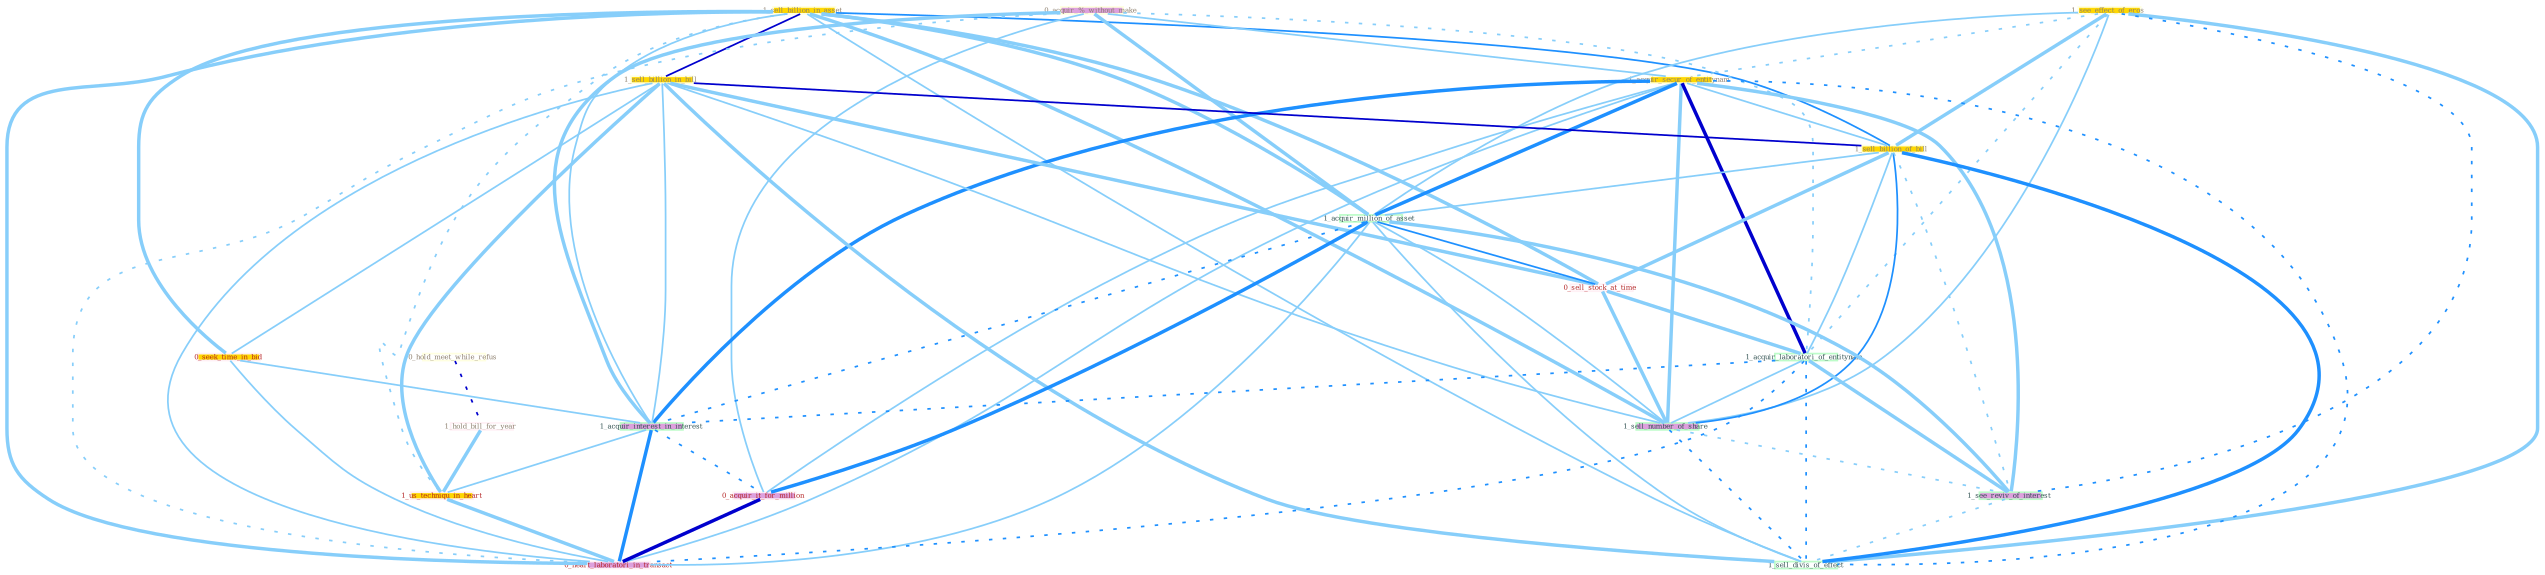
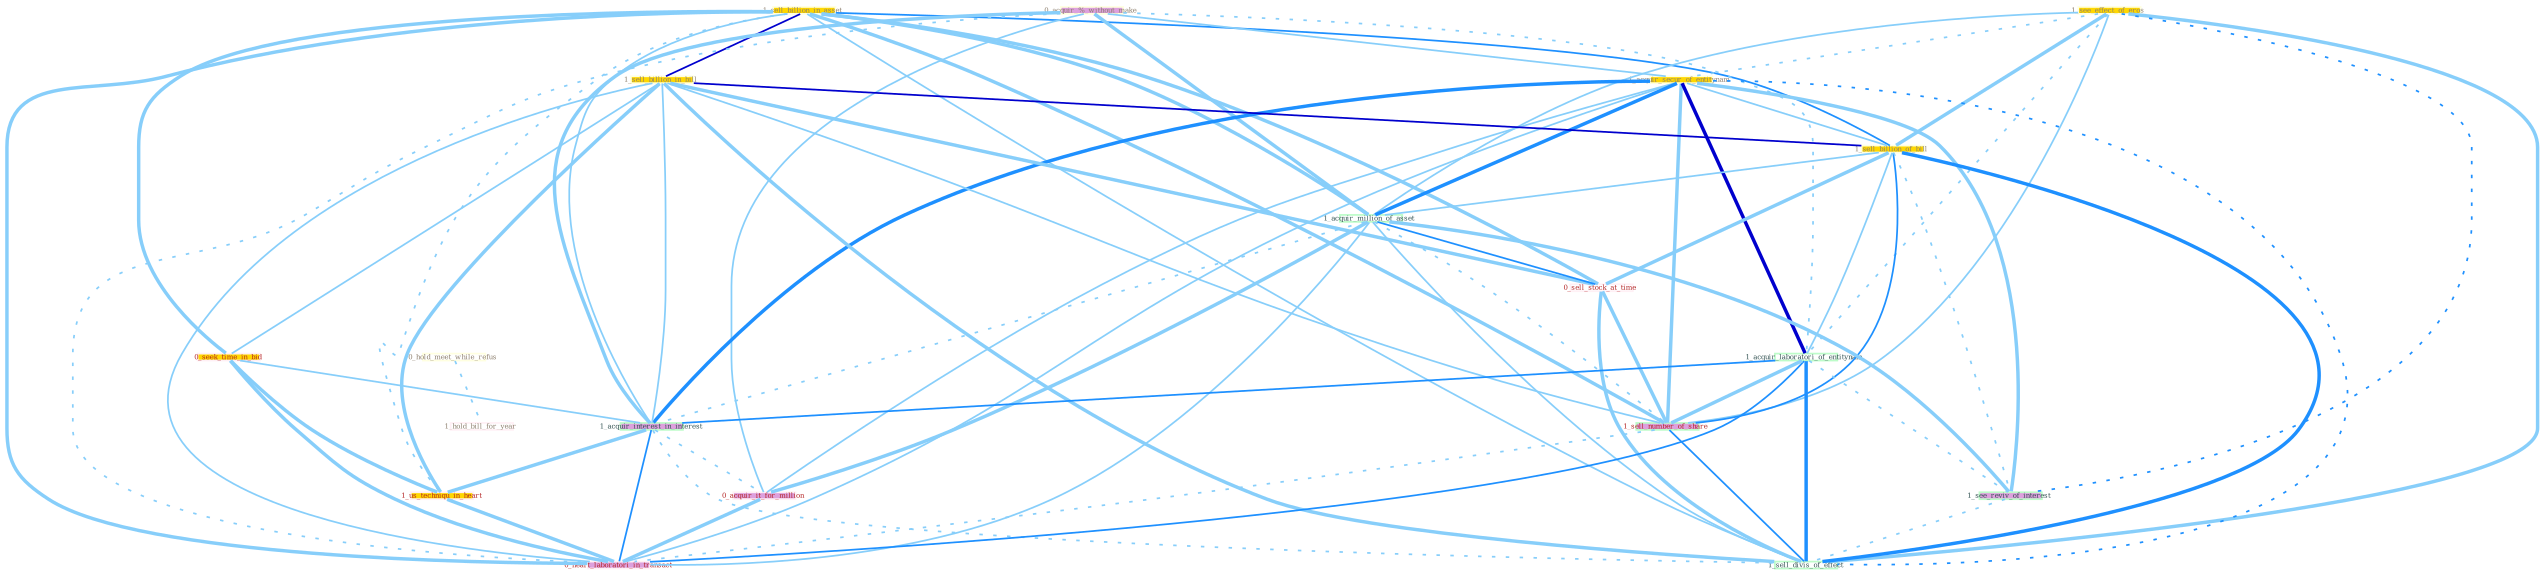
(1525, 315) -> (1525, 315)
(1011, 322) -> (1011, 322)
(1704, 322) -> (1647, 463)
(1077, 374) -> (1077, 374)
(465, 384) -> (465, 384)
(1229, 392) -> (1229, 392)
(1737, 392) -> (1737, 392)
(1667, 426) -> (1667, 426)
(1908, 426) -> (1908, 426)
(462, 461) -> (326, 439)
(547, 461) -> (547, 461)
(708, 461) -> (708, 461)
(1839, 461) -> (1145, 500)
(1806, 466) -> (1806, 461)
(635, 496) -> (635, 496)
(1737, 496) -> (1737, 496)
(398, 500) -> (398, 500)
(1243, 516) -> (1243, 516)
(691, 530) -> (691, 530)
none -> (1197, 546)
